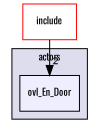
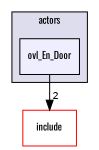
(50, 55) -> (50, 89)
